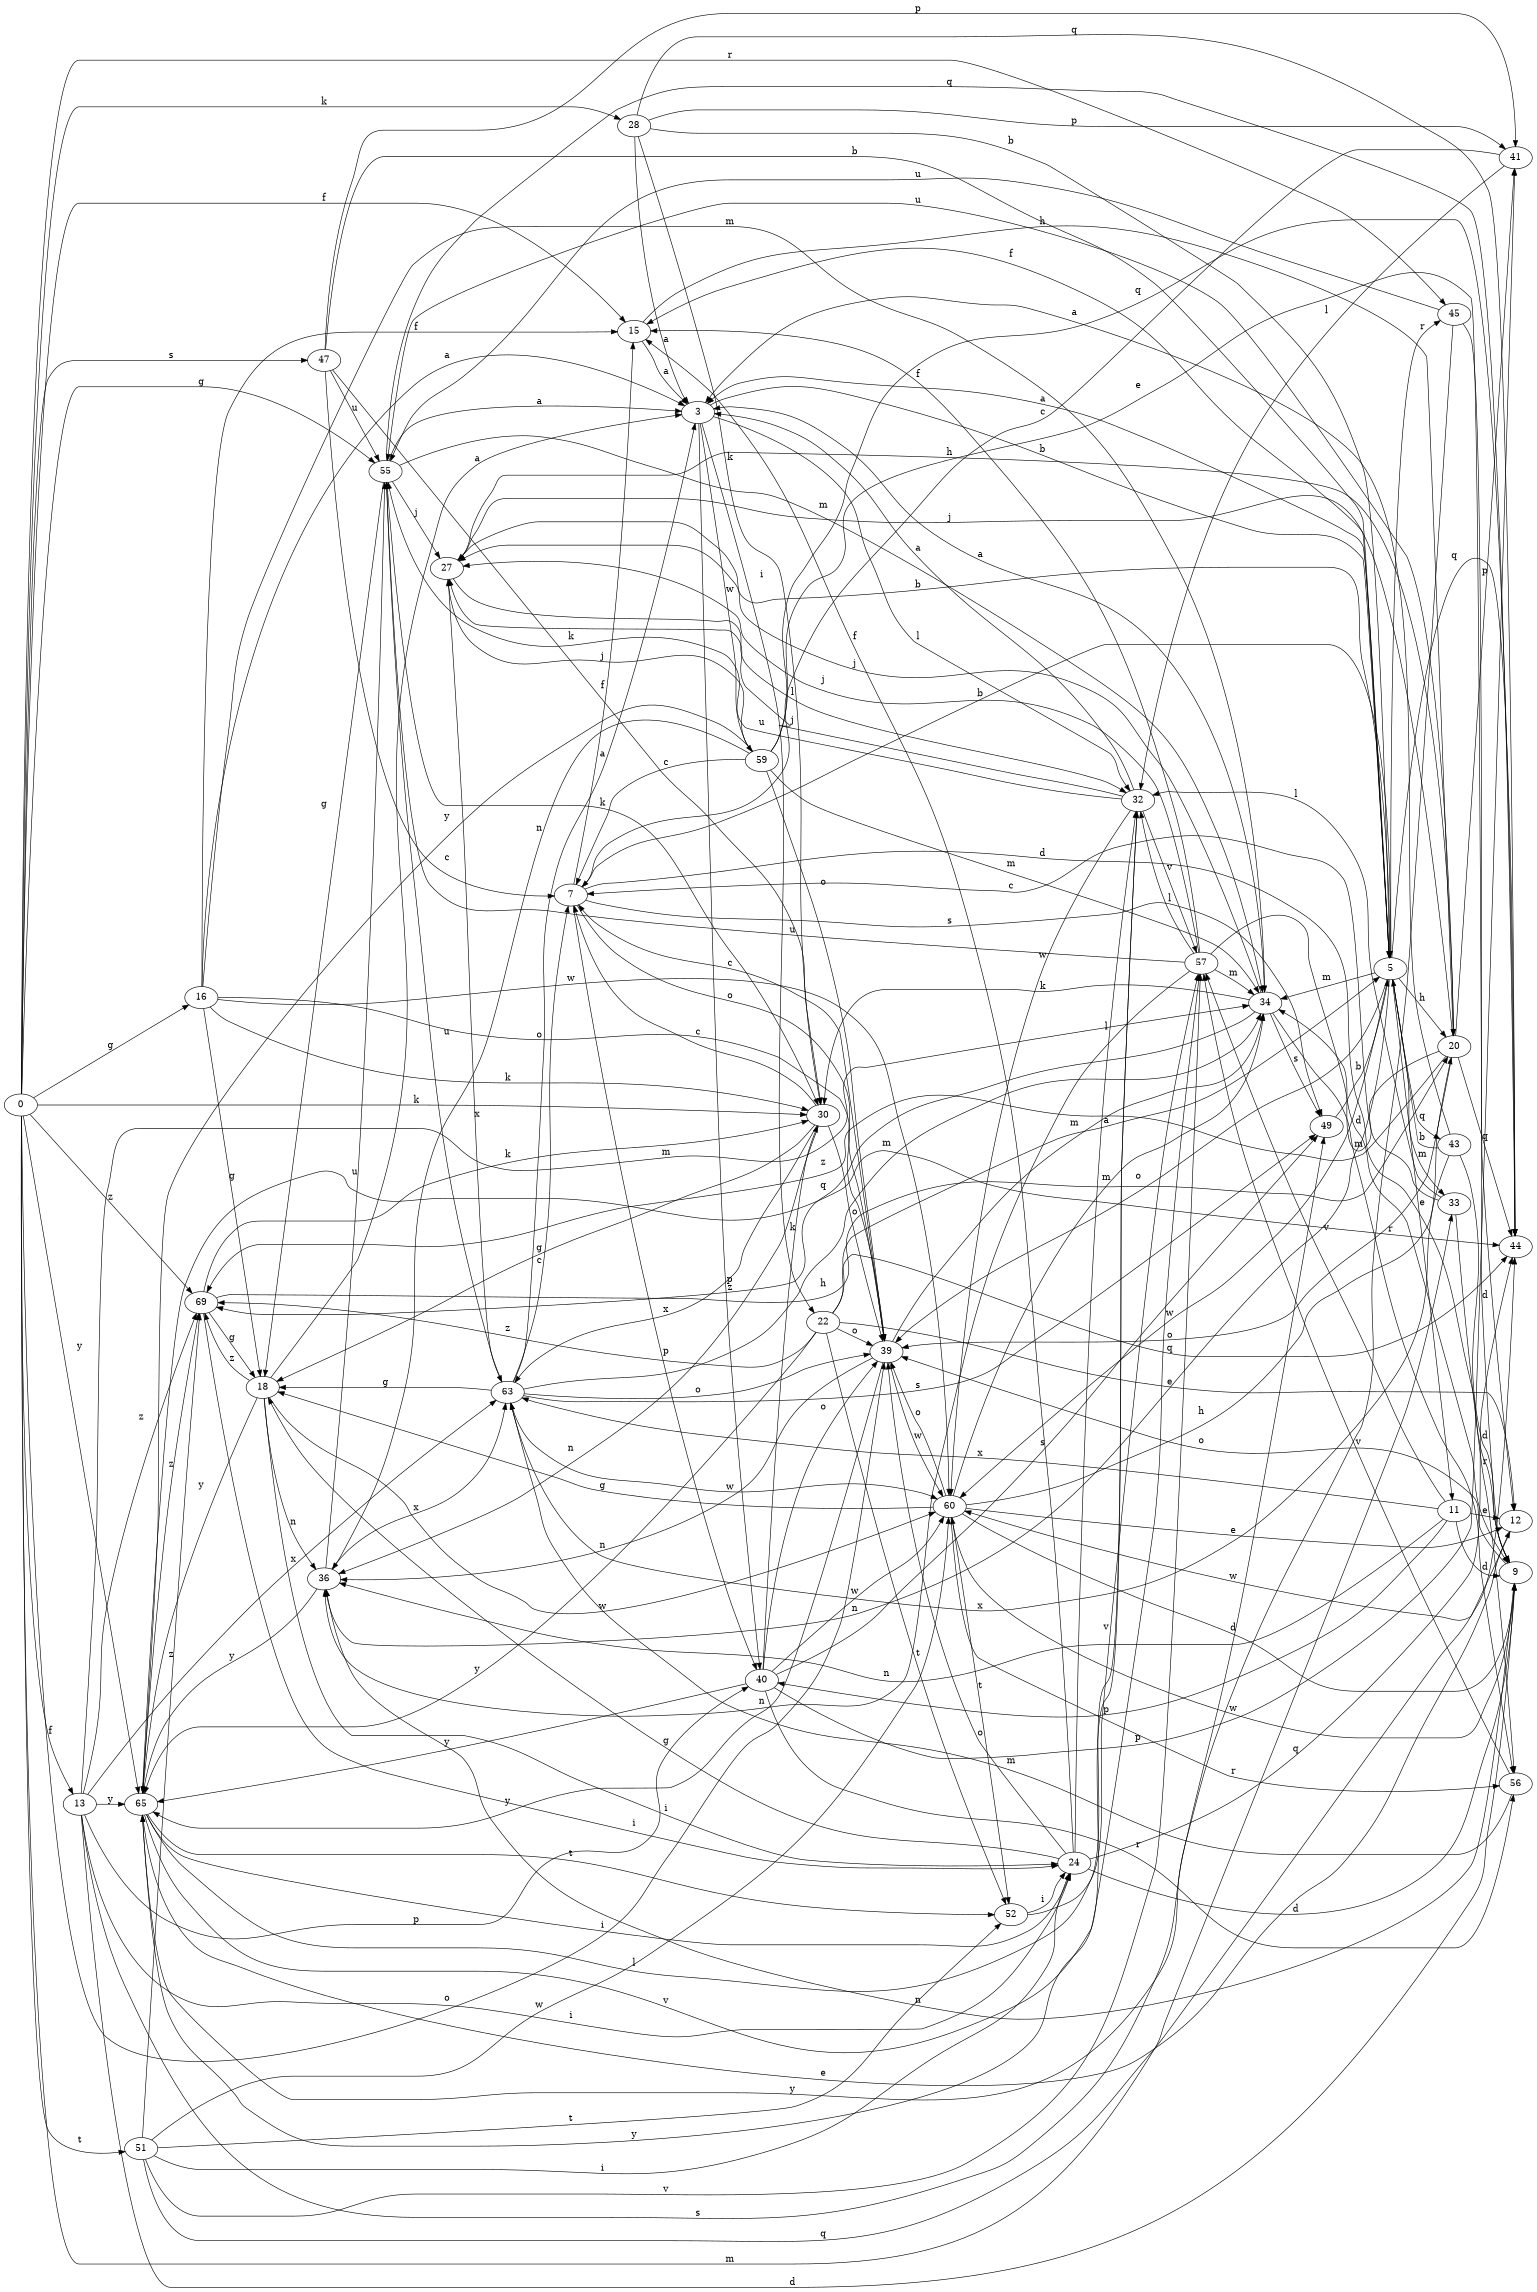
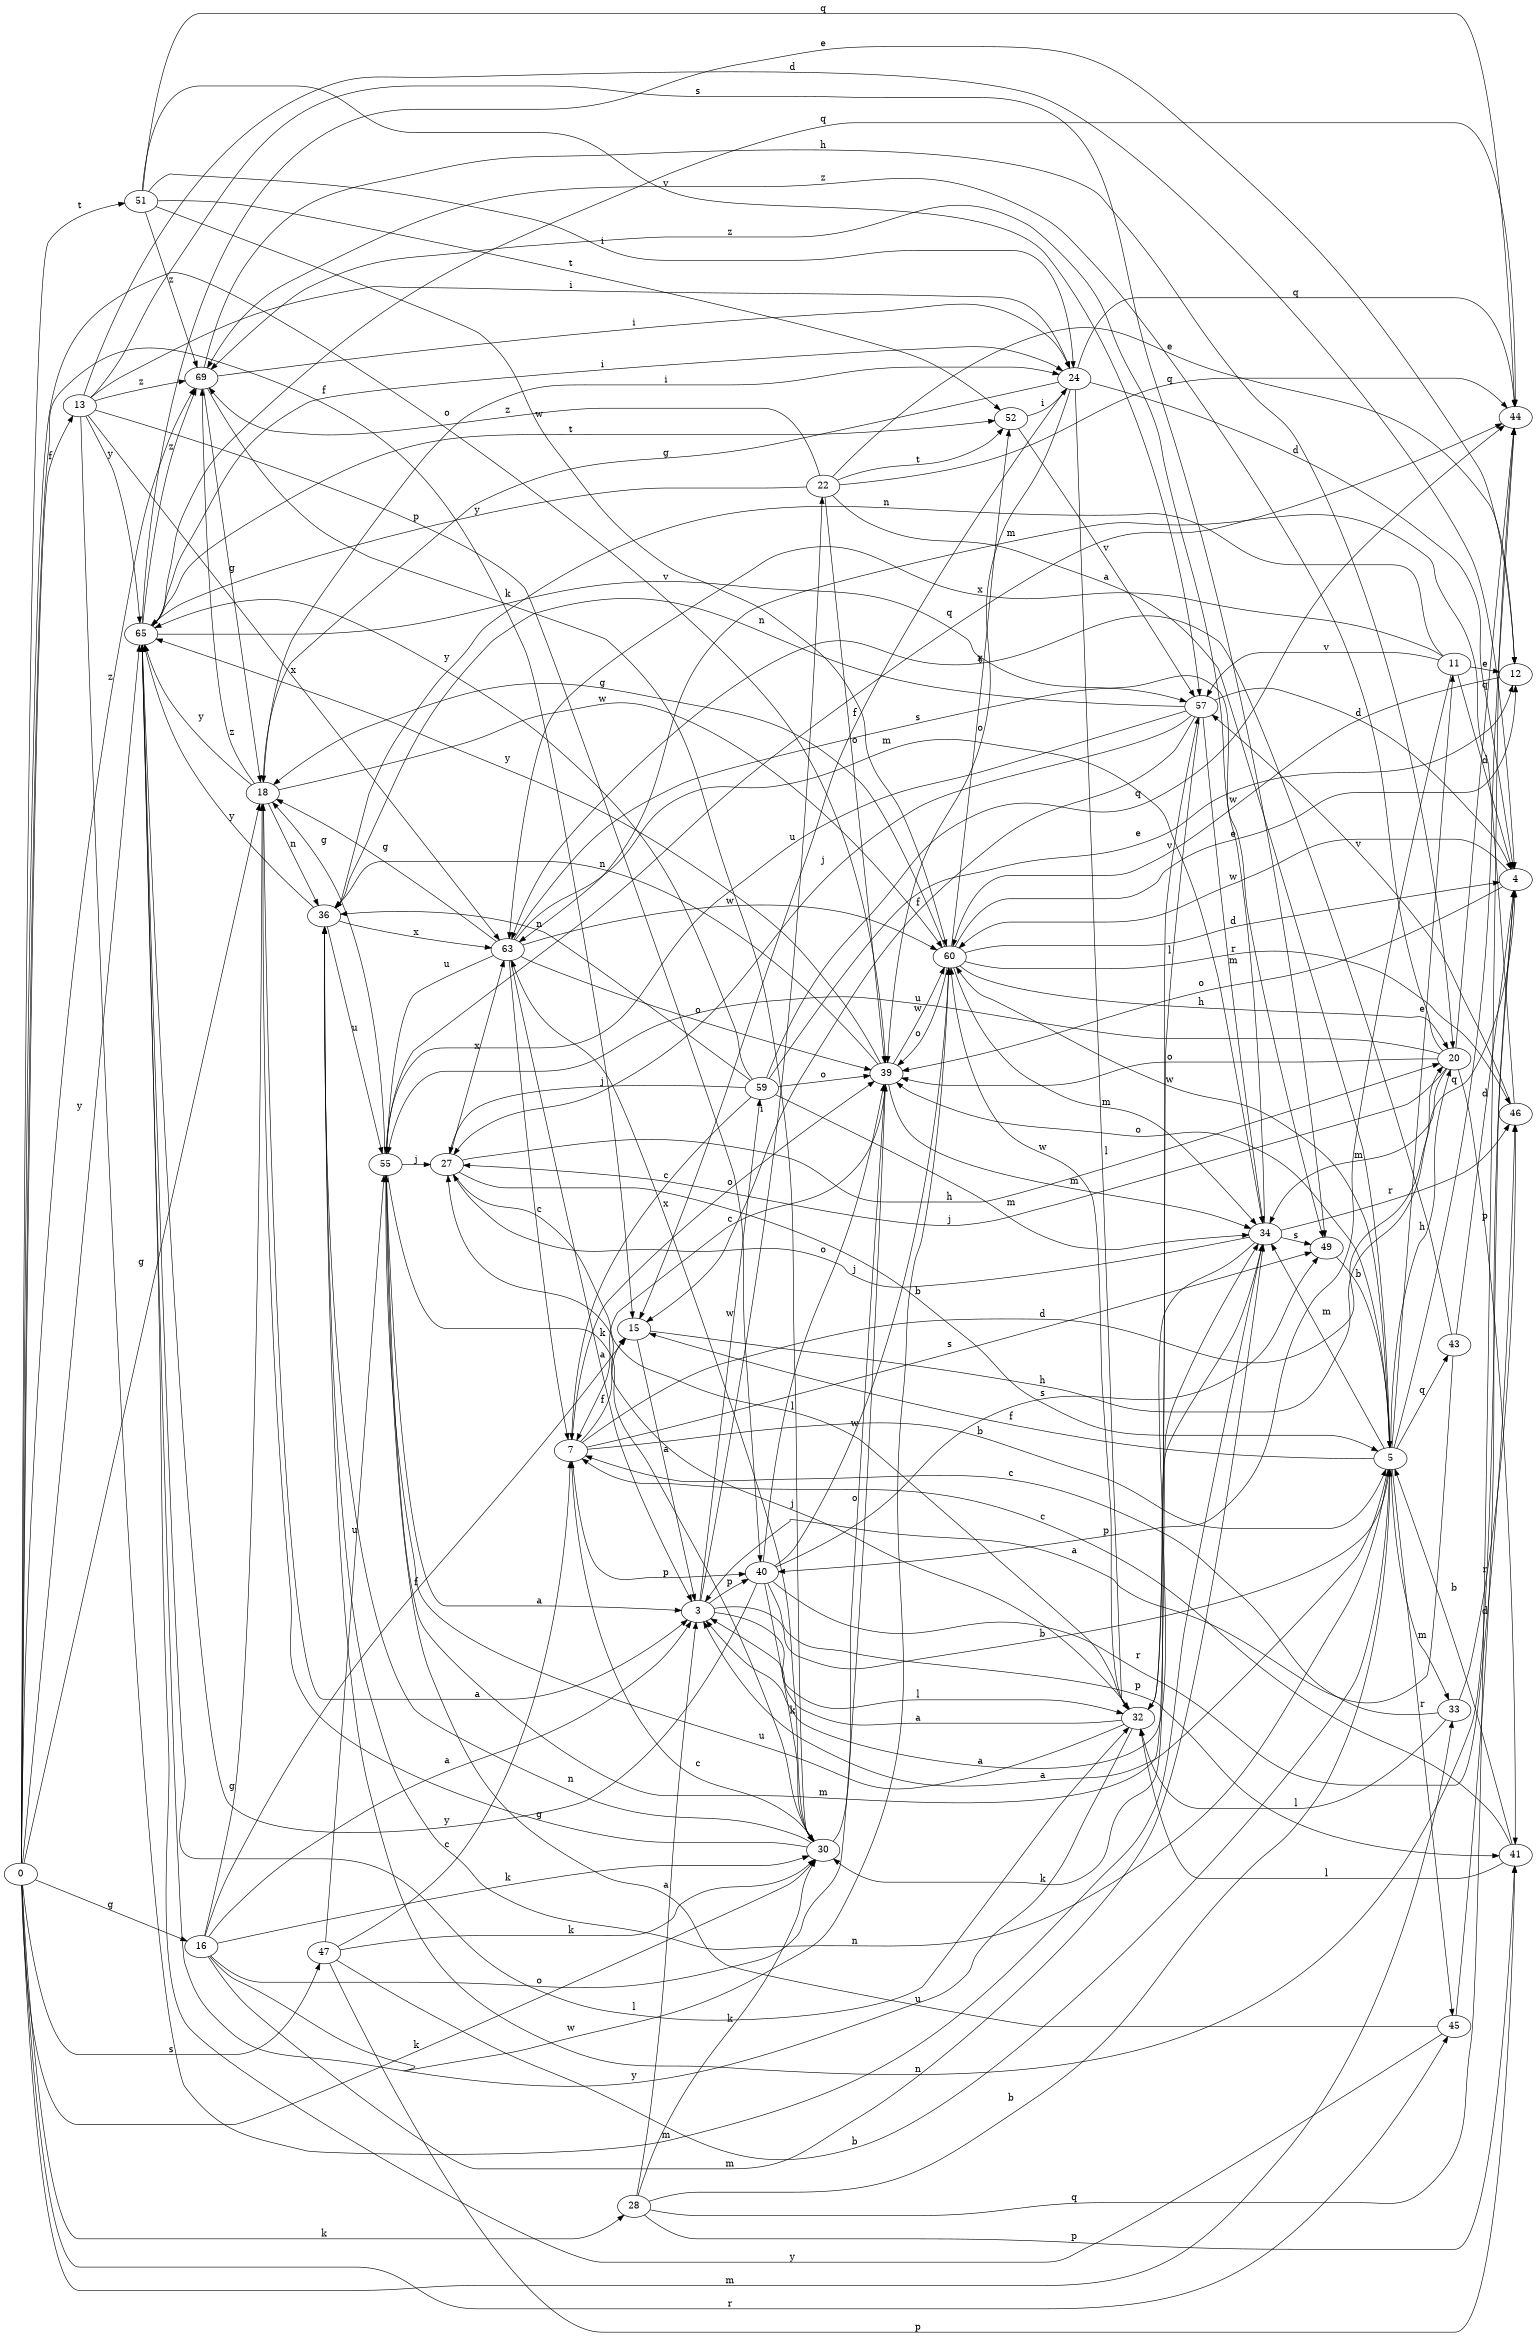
(46, 584) -> (141, 1337)
(1408, 1075) -> (1460, 1658)
(1516, 1573) -> (1516, 880)
(1516, 1784) -> (1516, 1114)
